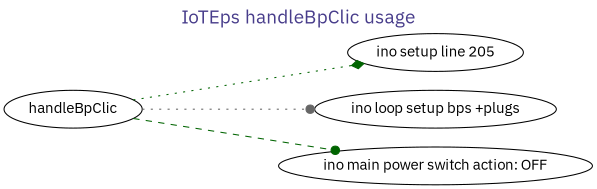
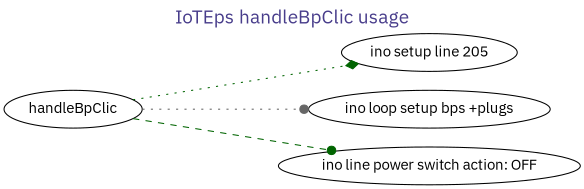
(436, 166) -> (429, 166)
